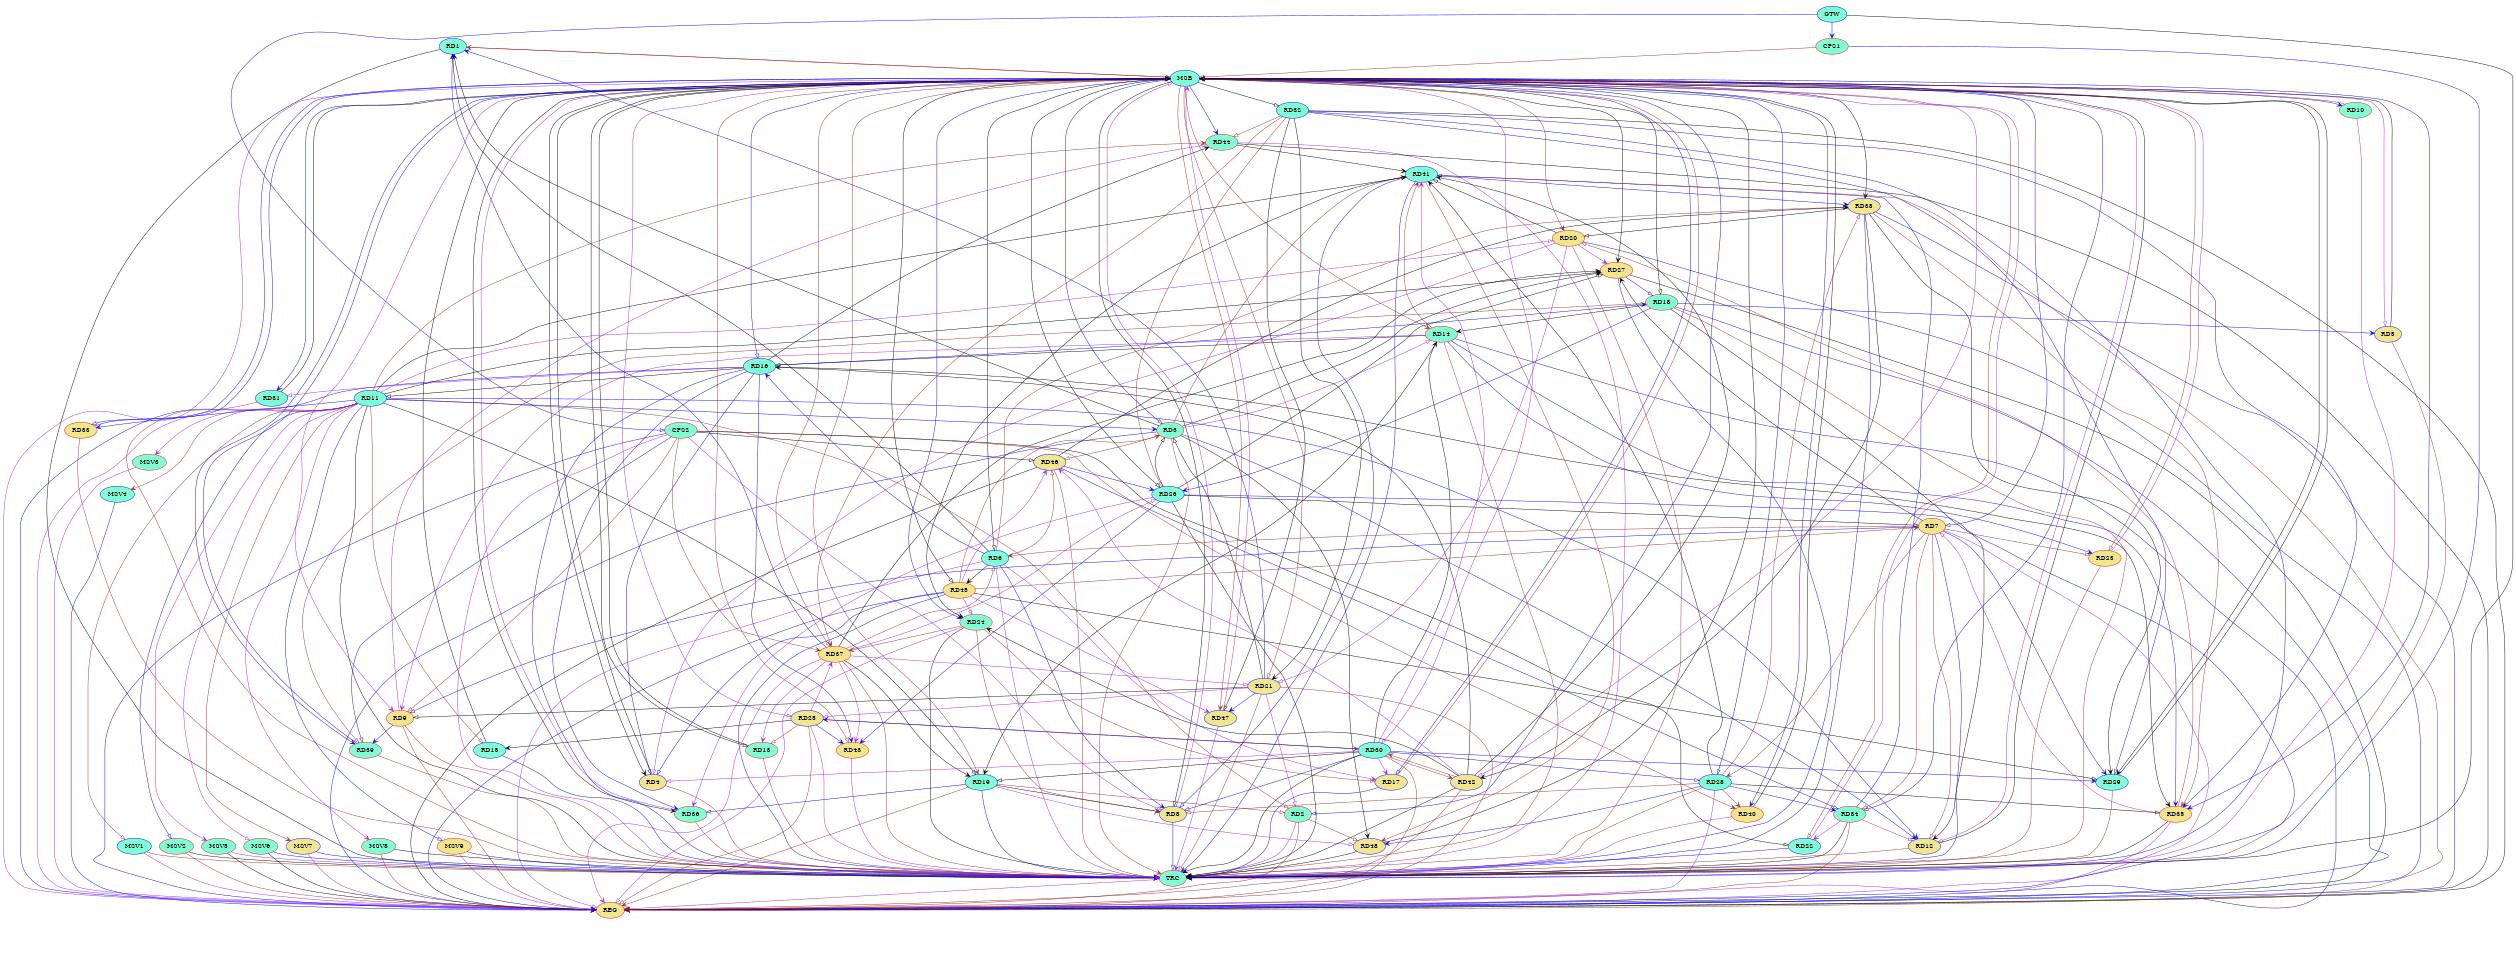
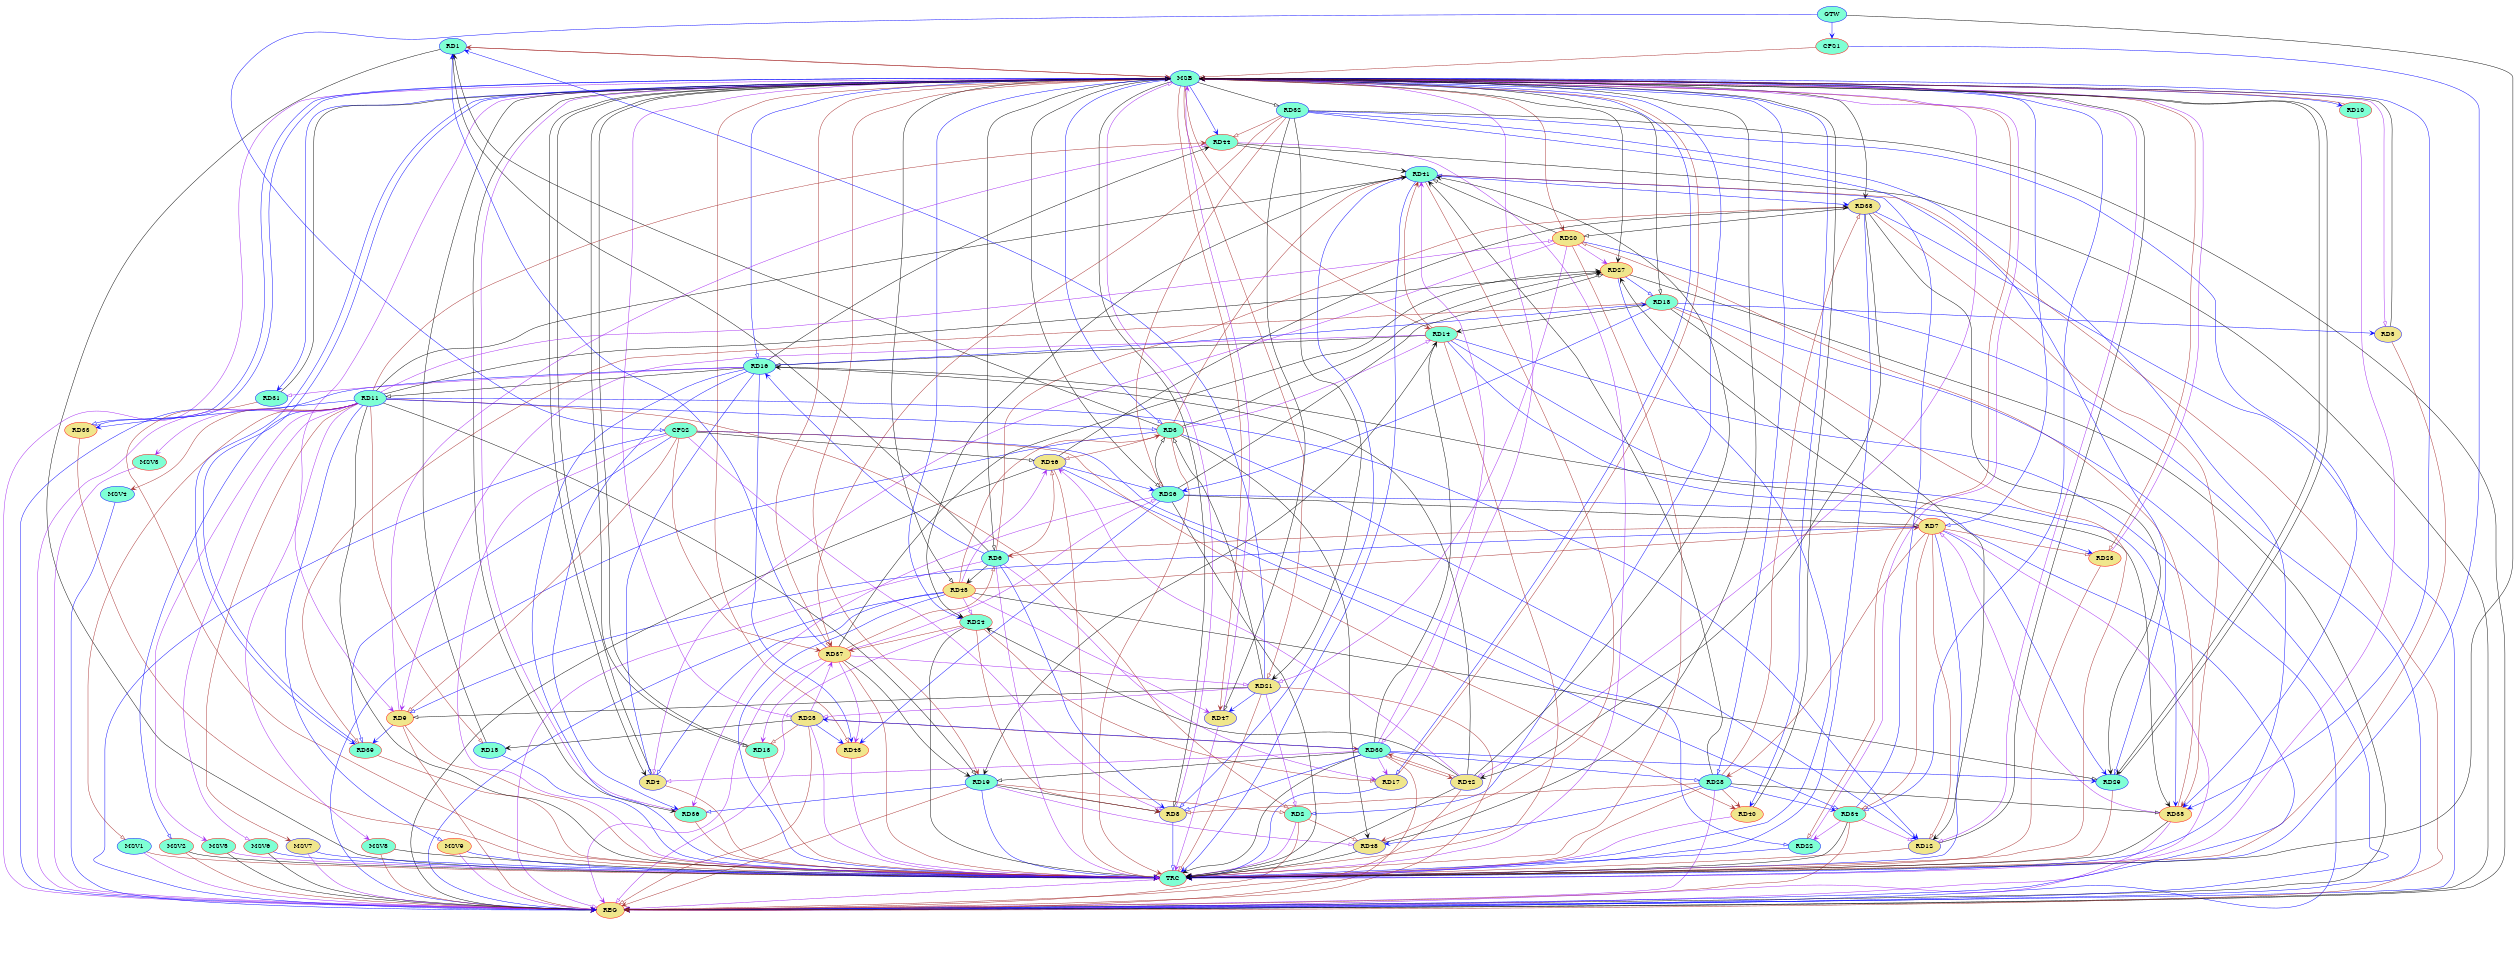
(769, 414) -> (769, 414)
(1285, 558) -> (1285, 558)
